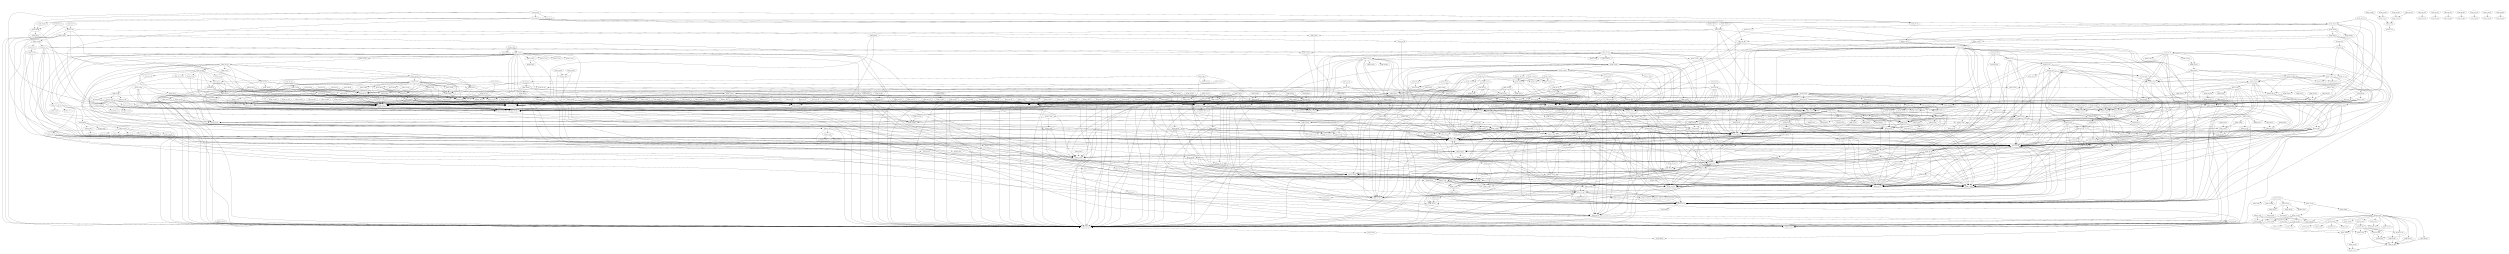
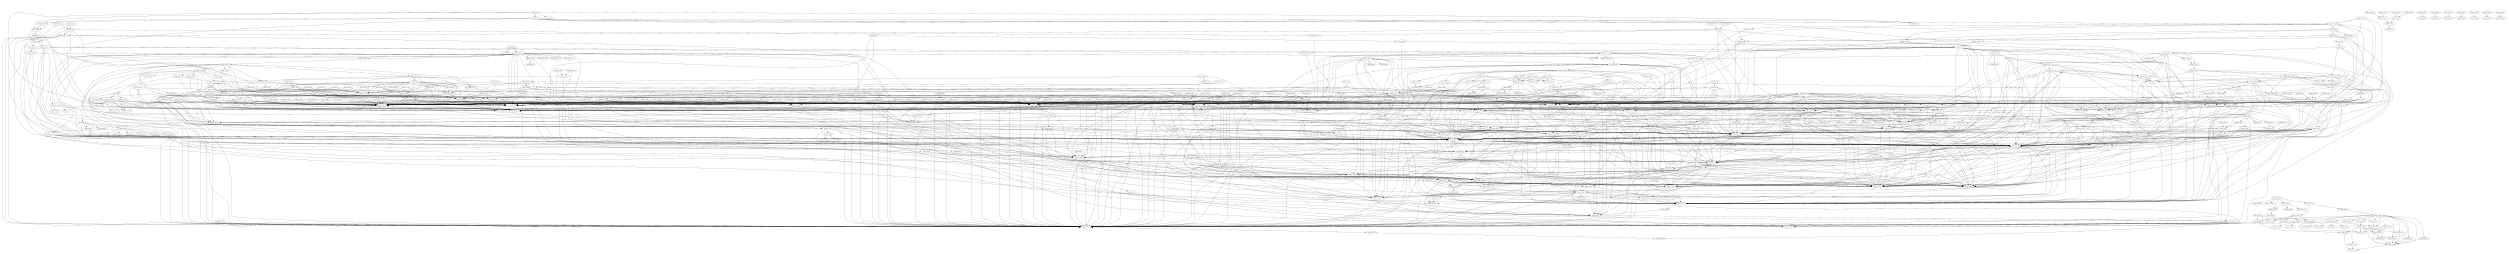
(2283, 215) -> none
